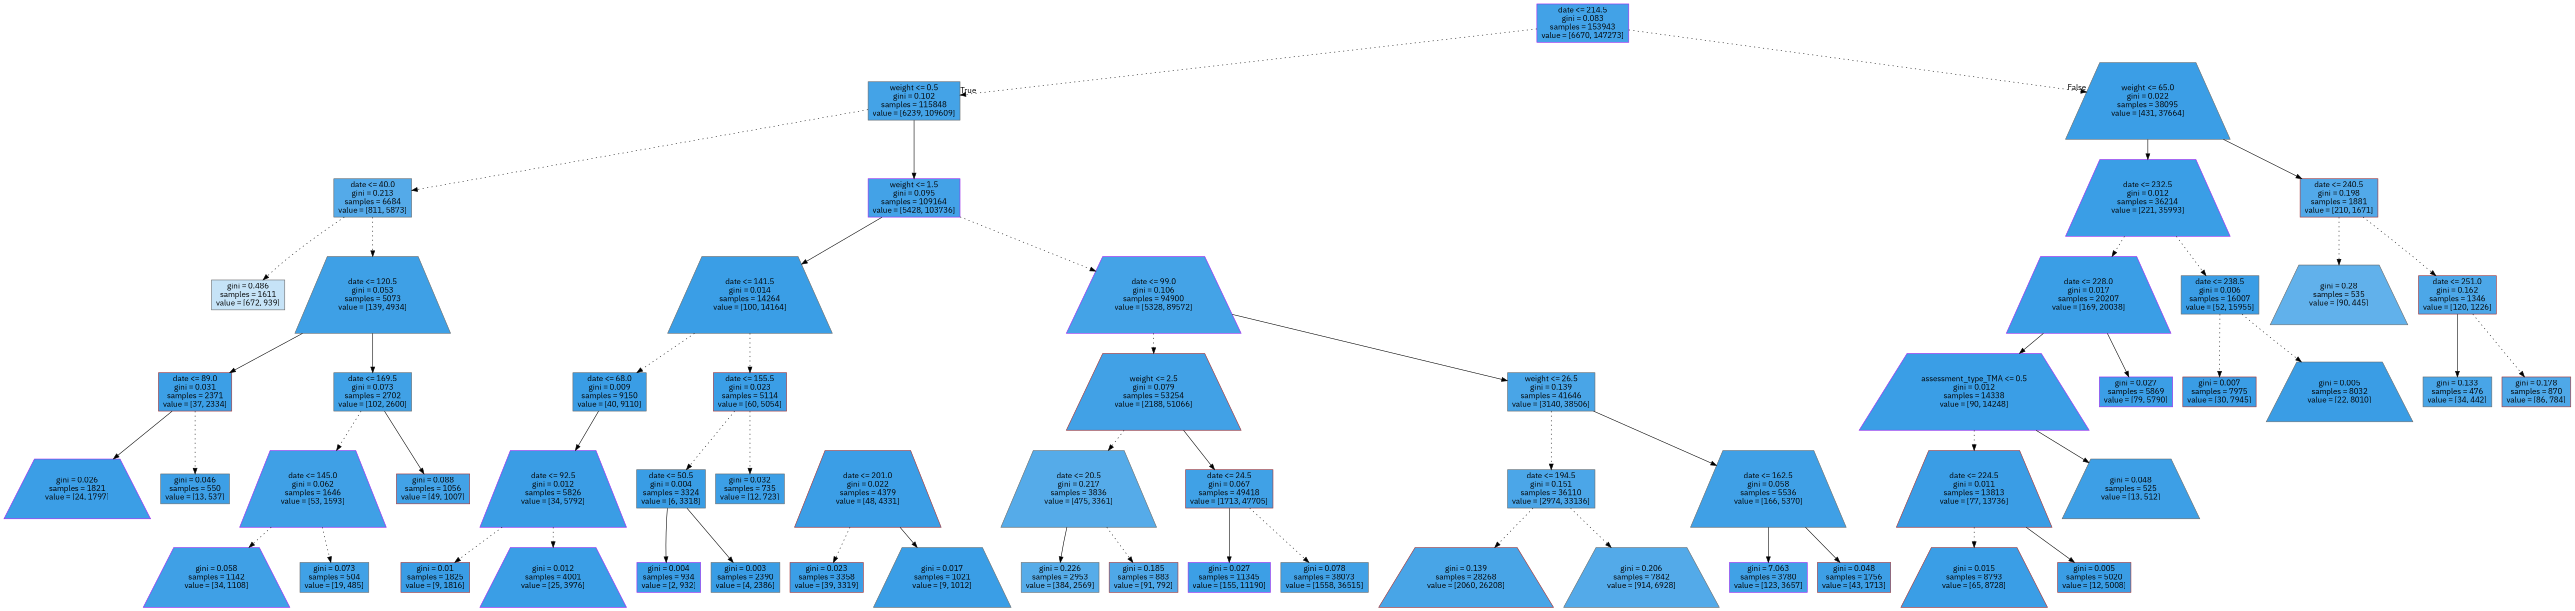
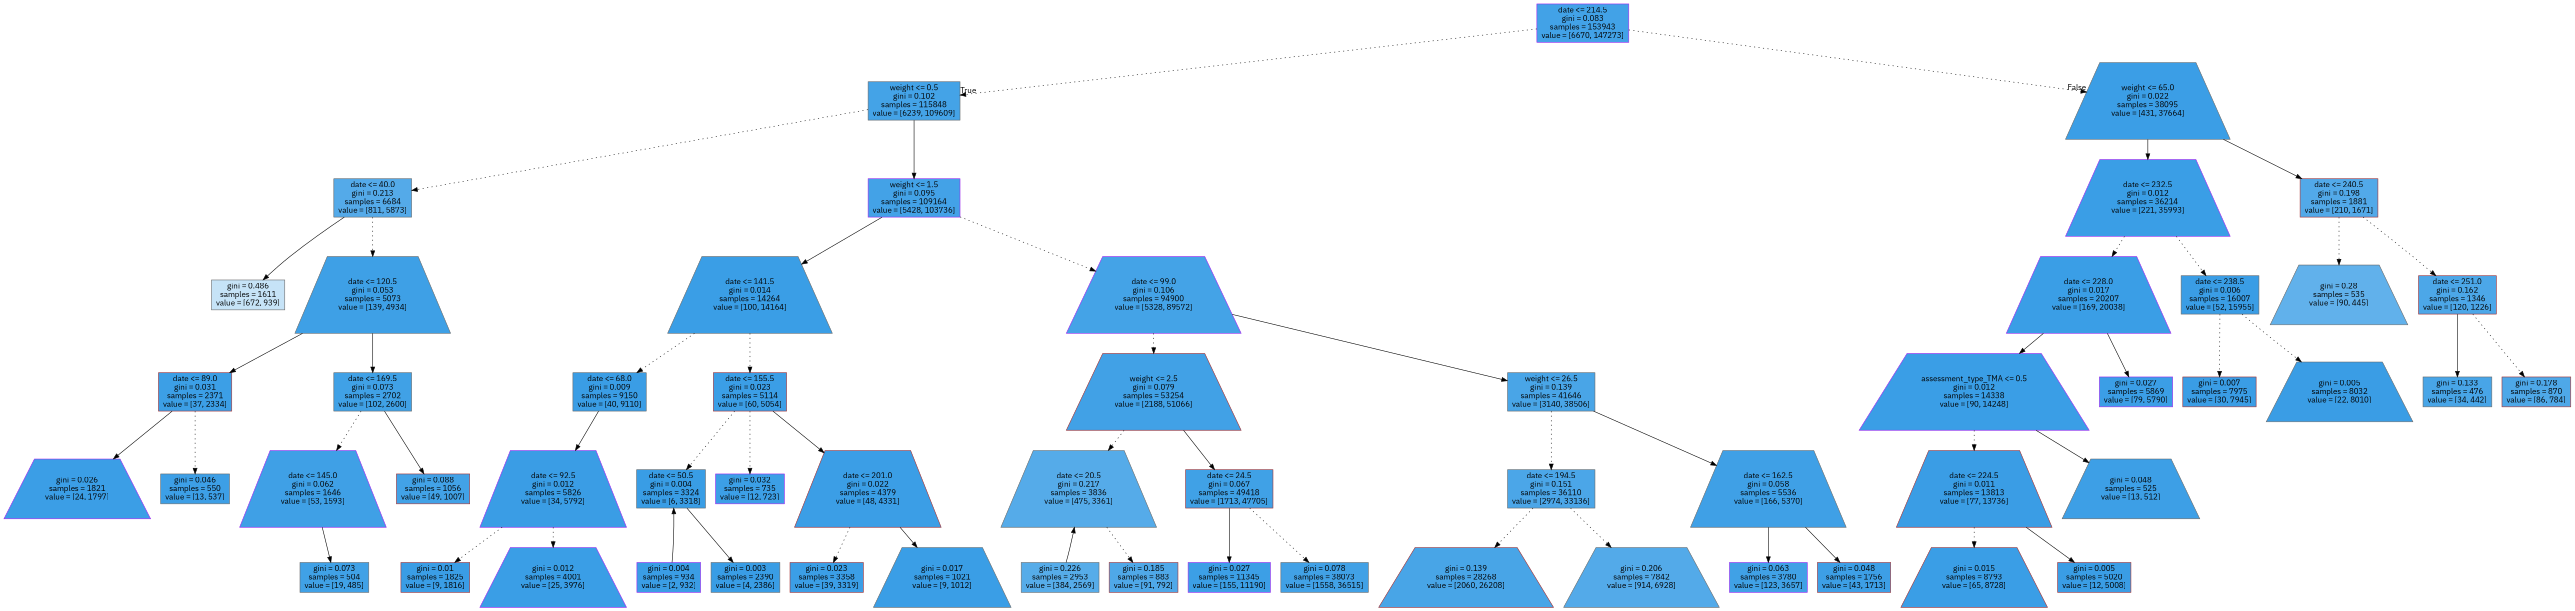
(305, 245) -> (305, 245)
none -> (796, 430)
(750, 489) -> (750, 489)
(666, 532) -> (674, 538)
(326, 542) -> (326, 542)
(1064, 542) -> (1070, 548)
(217, 577) -> none
(1768, 577) -> (1768, 577)
